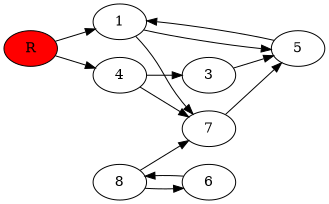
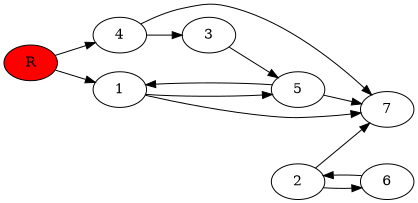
(250, 92) -> (338, 98)
(120, 182) -> (298, 182)
